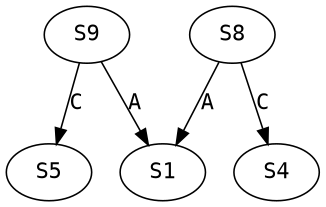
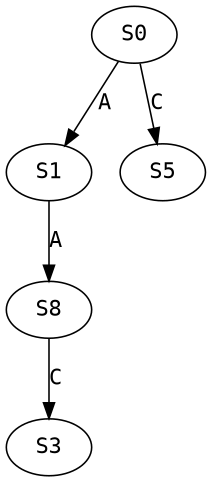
(87, 35) -> (134, 35)
(201, 96) -> (49, 233)
(277, 172) -> (49, 447)
